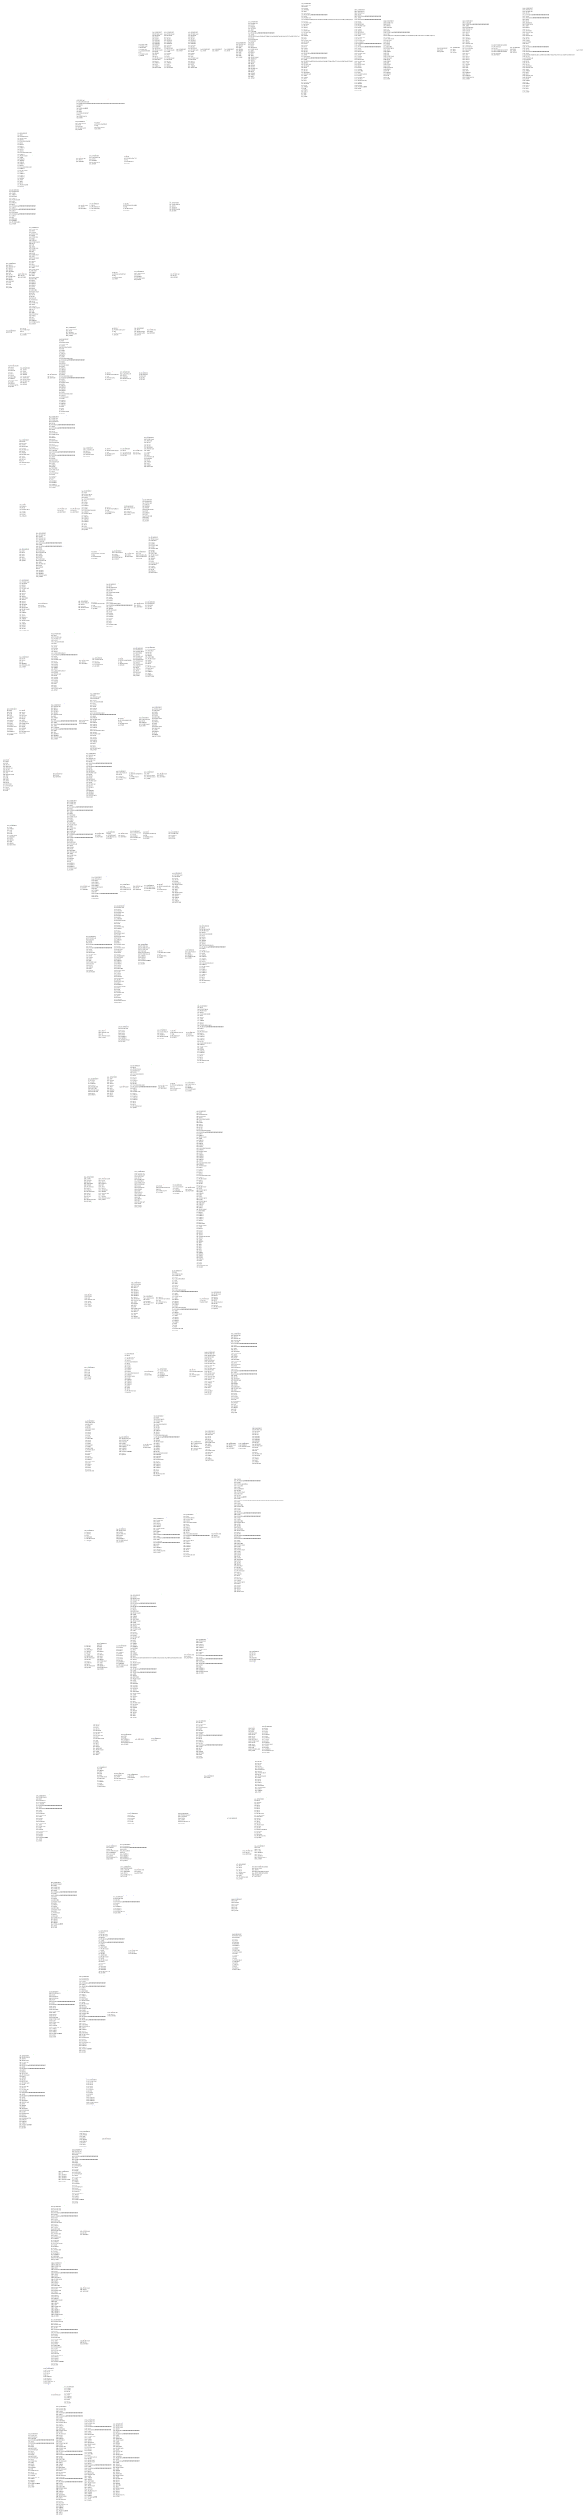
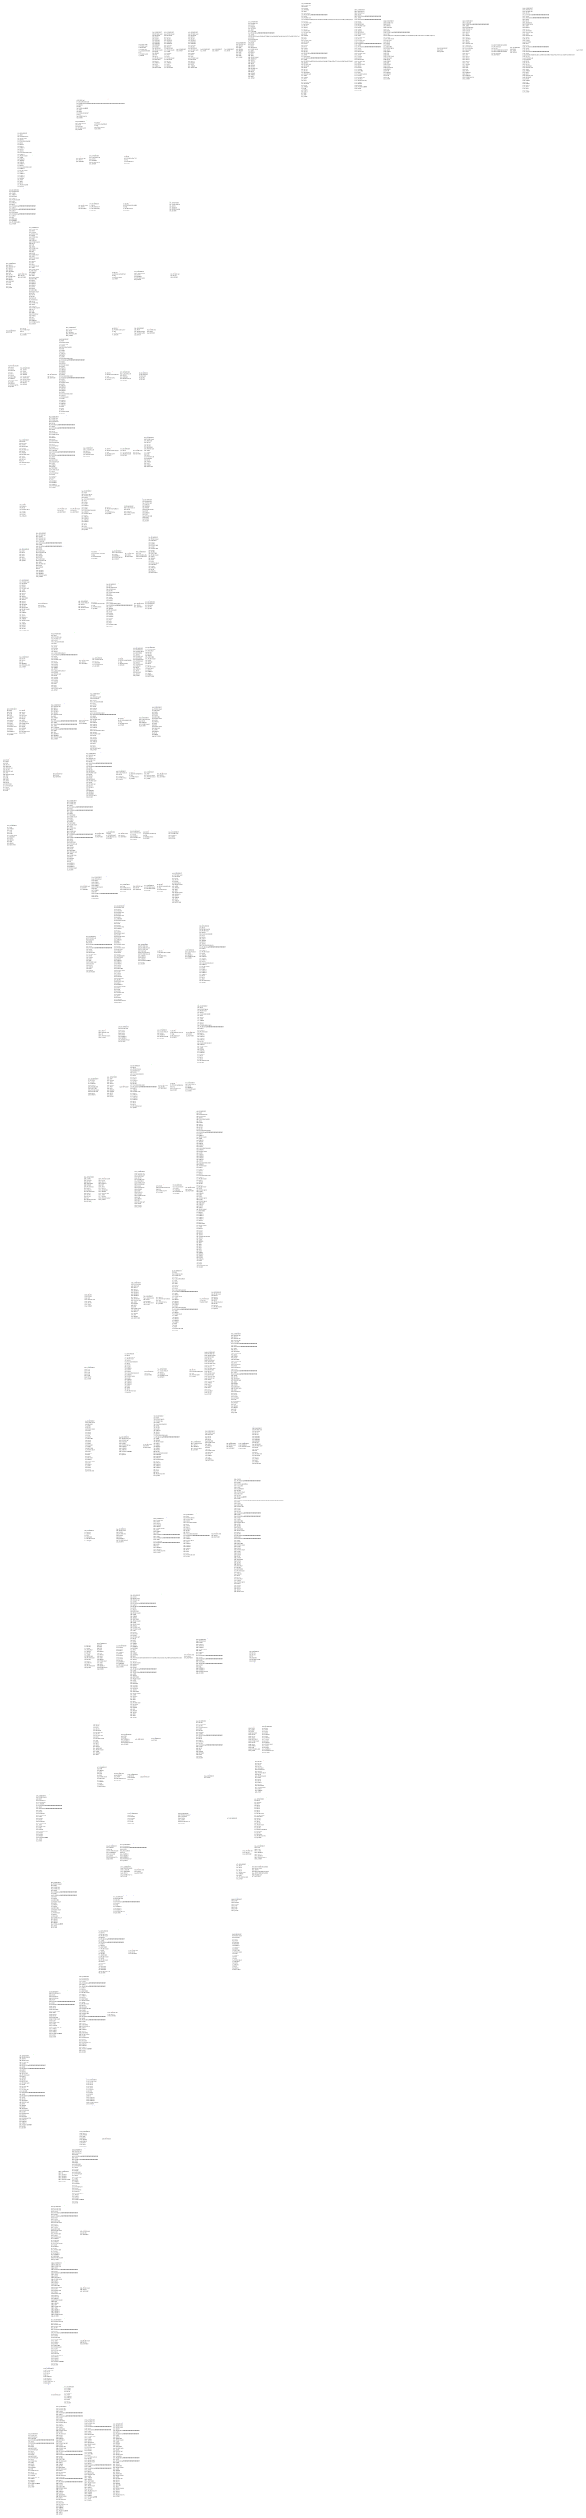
(455, 50) -> none
